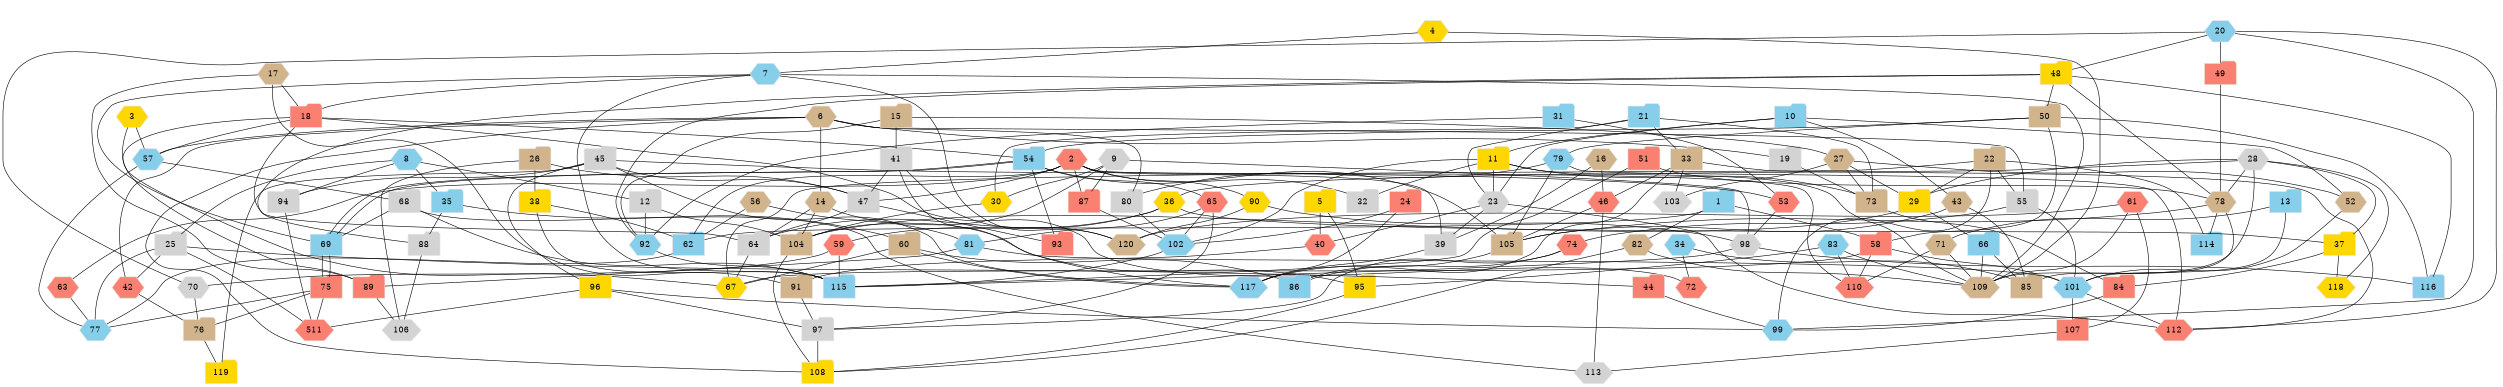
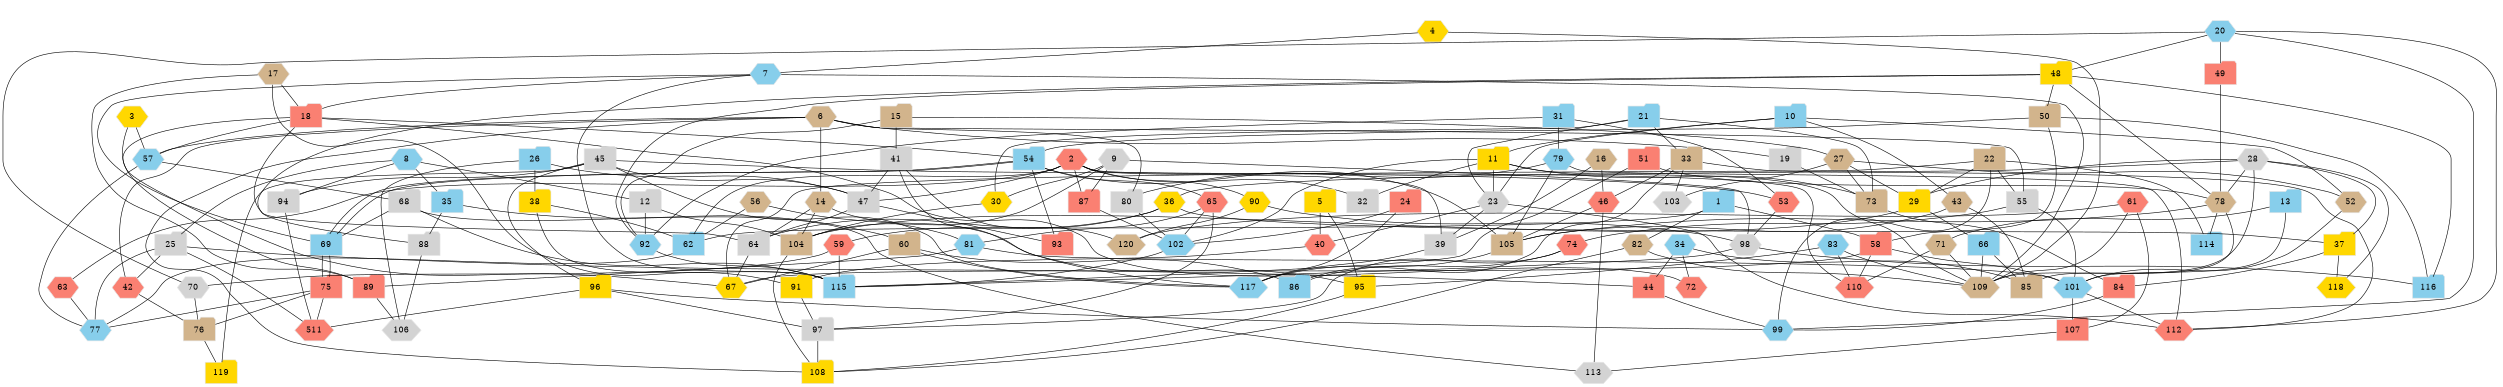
(1799, 130) -> (1559, 137)
(535, 159) -> (535, 159)
(946, 160) -> none
none -> (1664, 266)
(796, 288) -> (796, 288)
